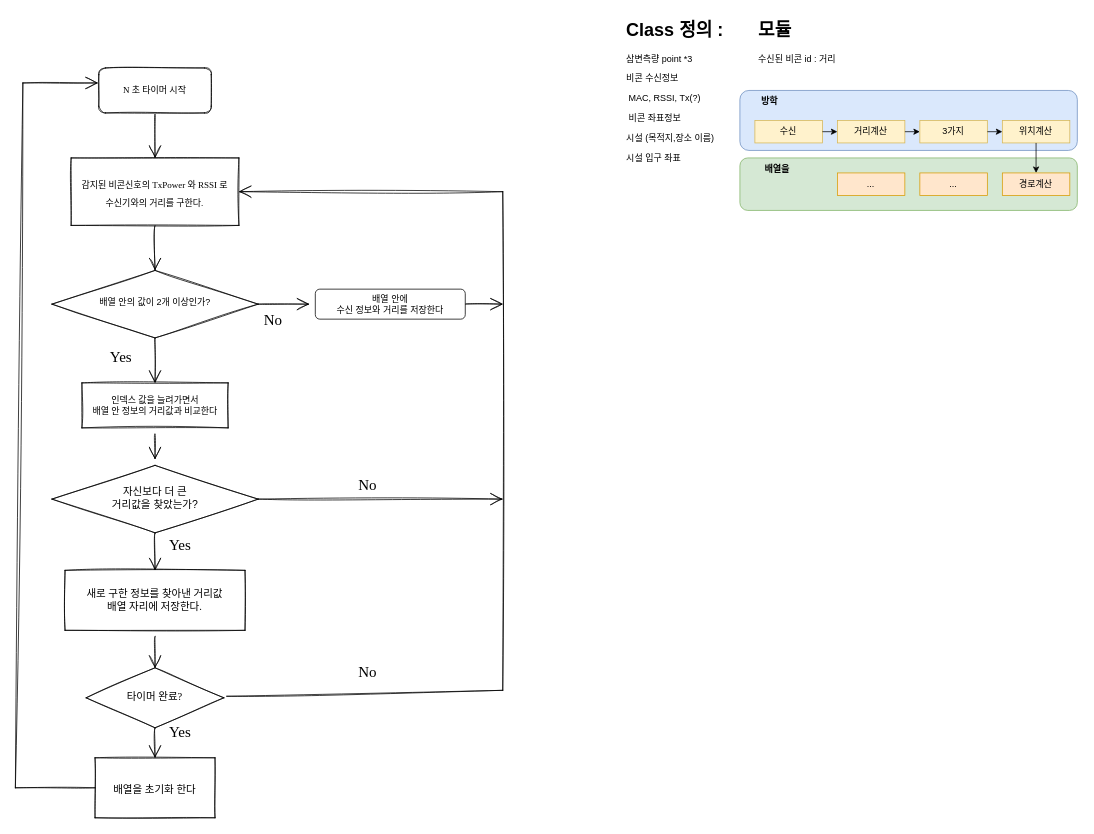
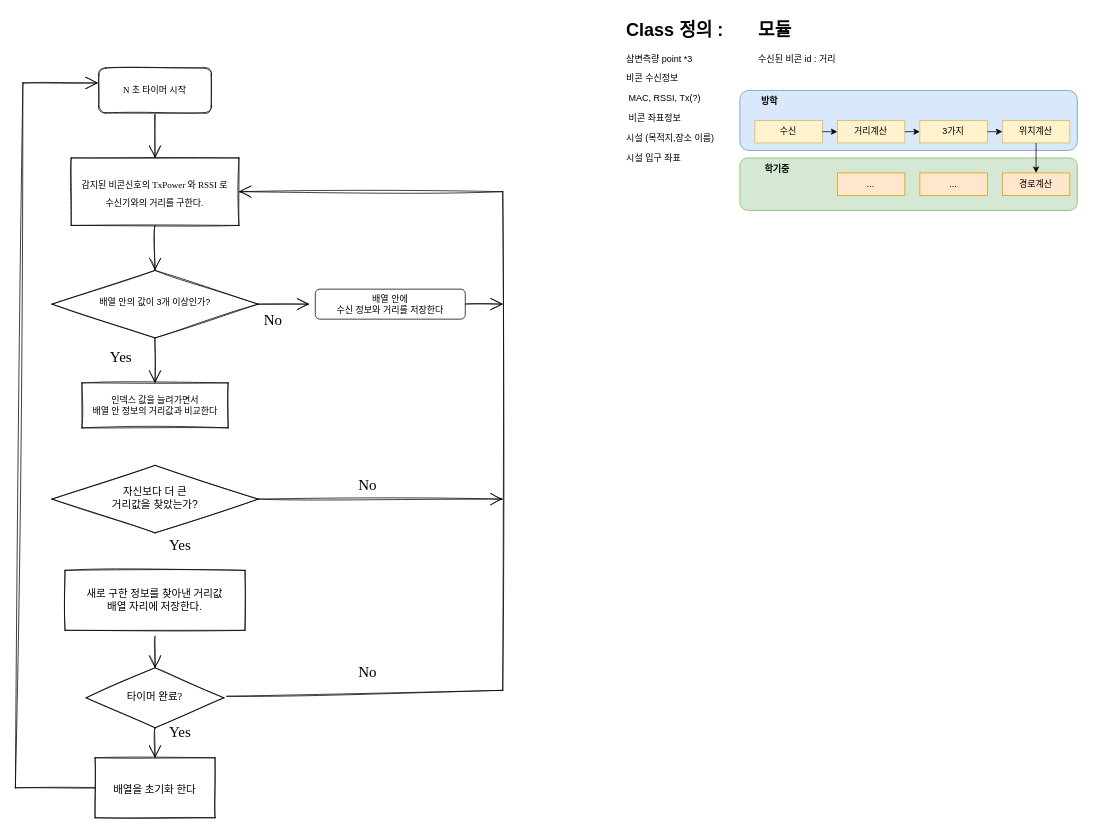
(777, 169) -> (777, 169)
(155, 303) -> (155, 303)
(155, 446) -> none
(155, 552) -> none
